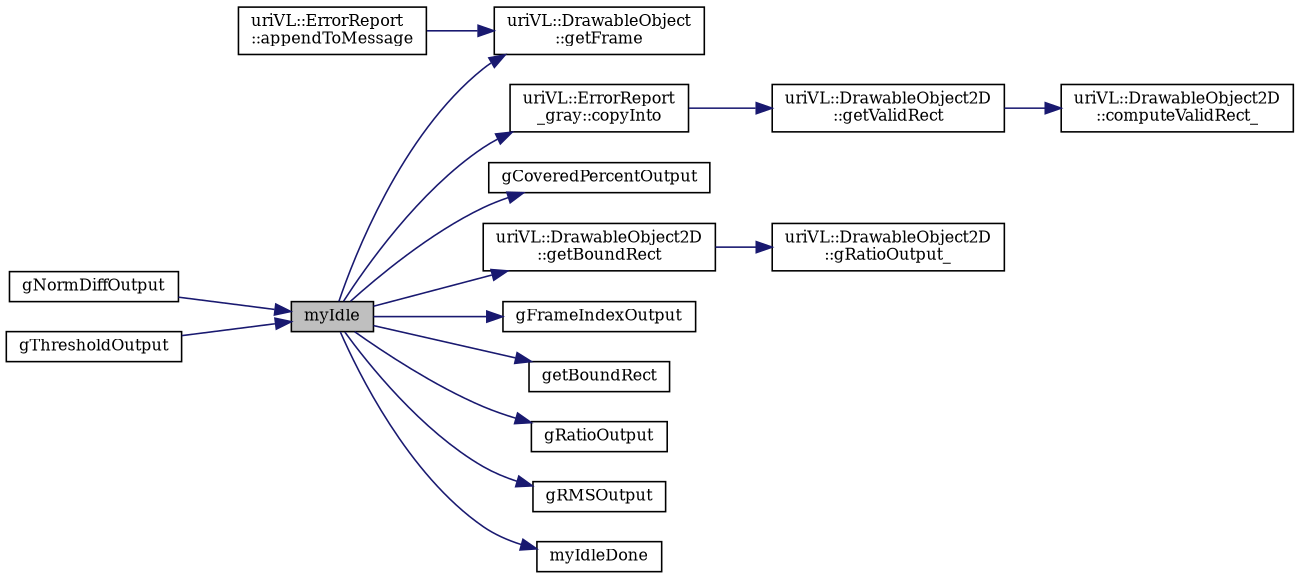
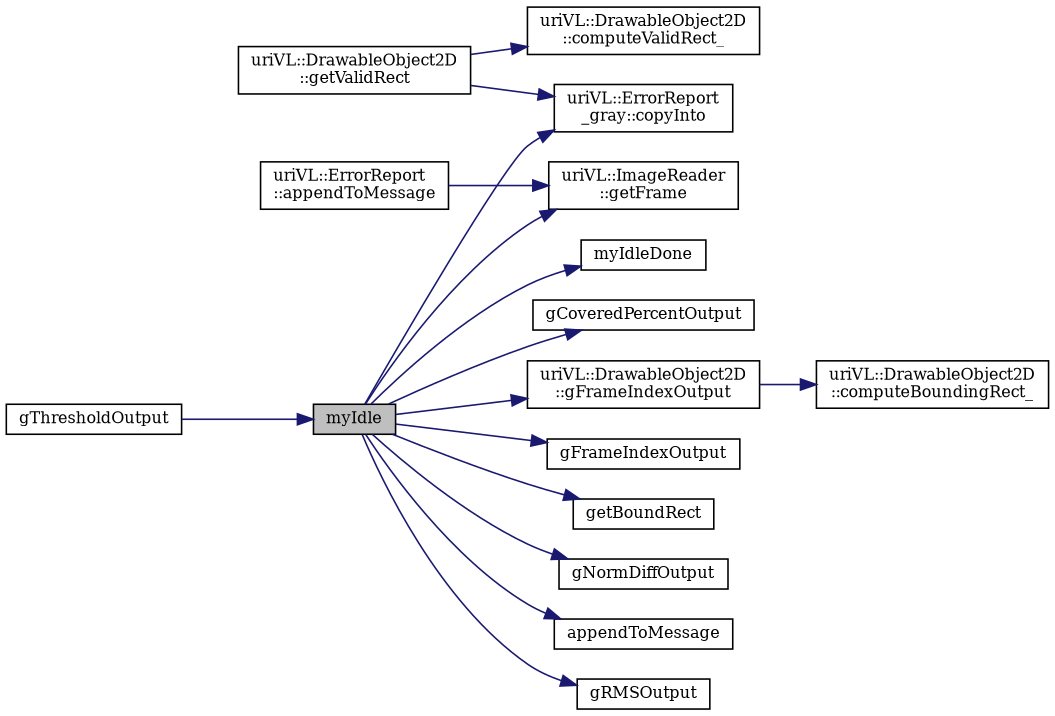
(599, 31) -> (644, 186)
(722, 108) -> (505, 90)
(599, 247) -> (644, 385)
(888, 247) -> (932, 385)
(227, 303) -> (457, 502)
(599, 437) -> (644, 634)
